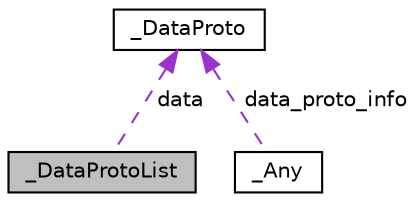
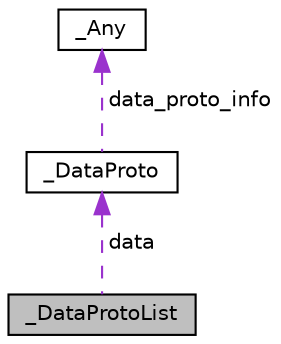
(240, 110) -> (102, 112)
